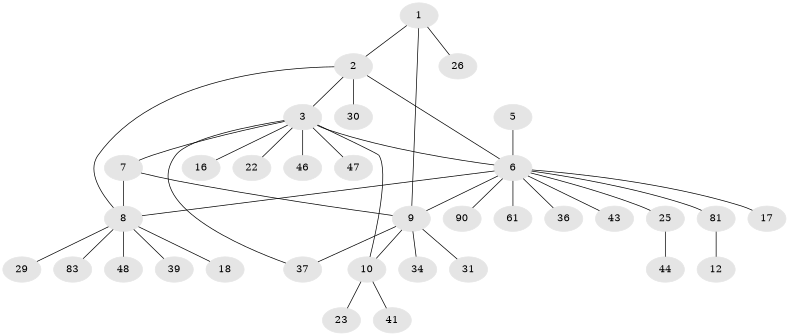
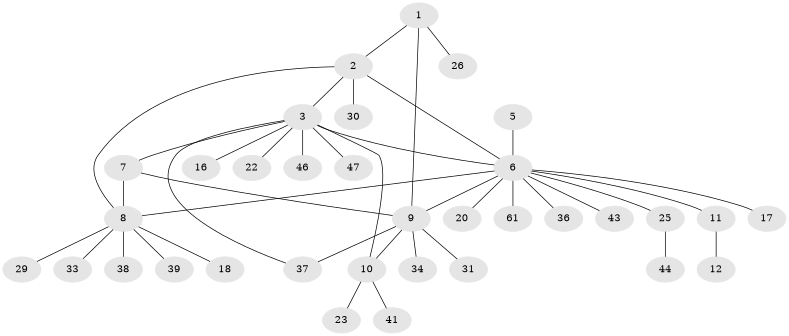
(462, 219) -> (462, 219)
(716, 219) -> (716, 219)
(73, 270) -> (73, 270)
(123, 270) -> (123, 270)
